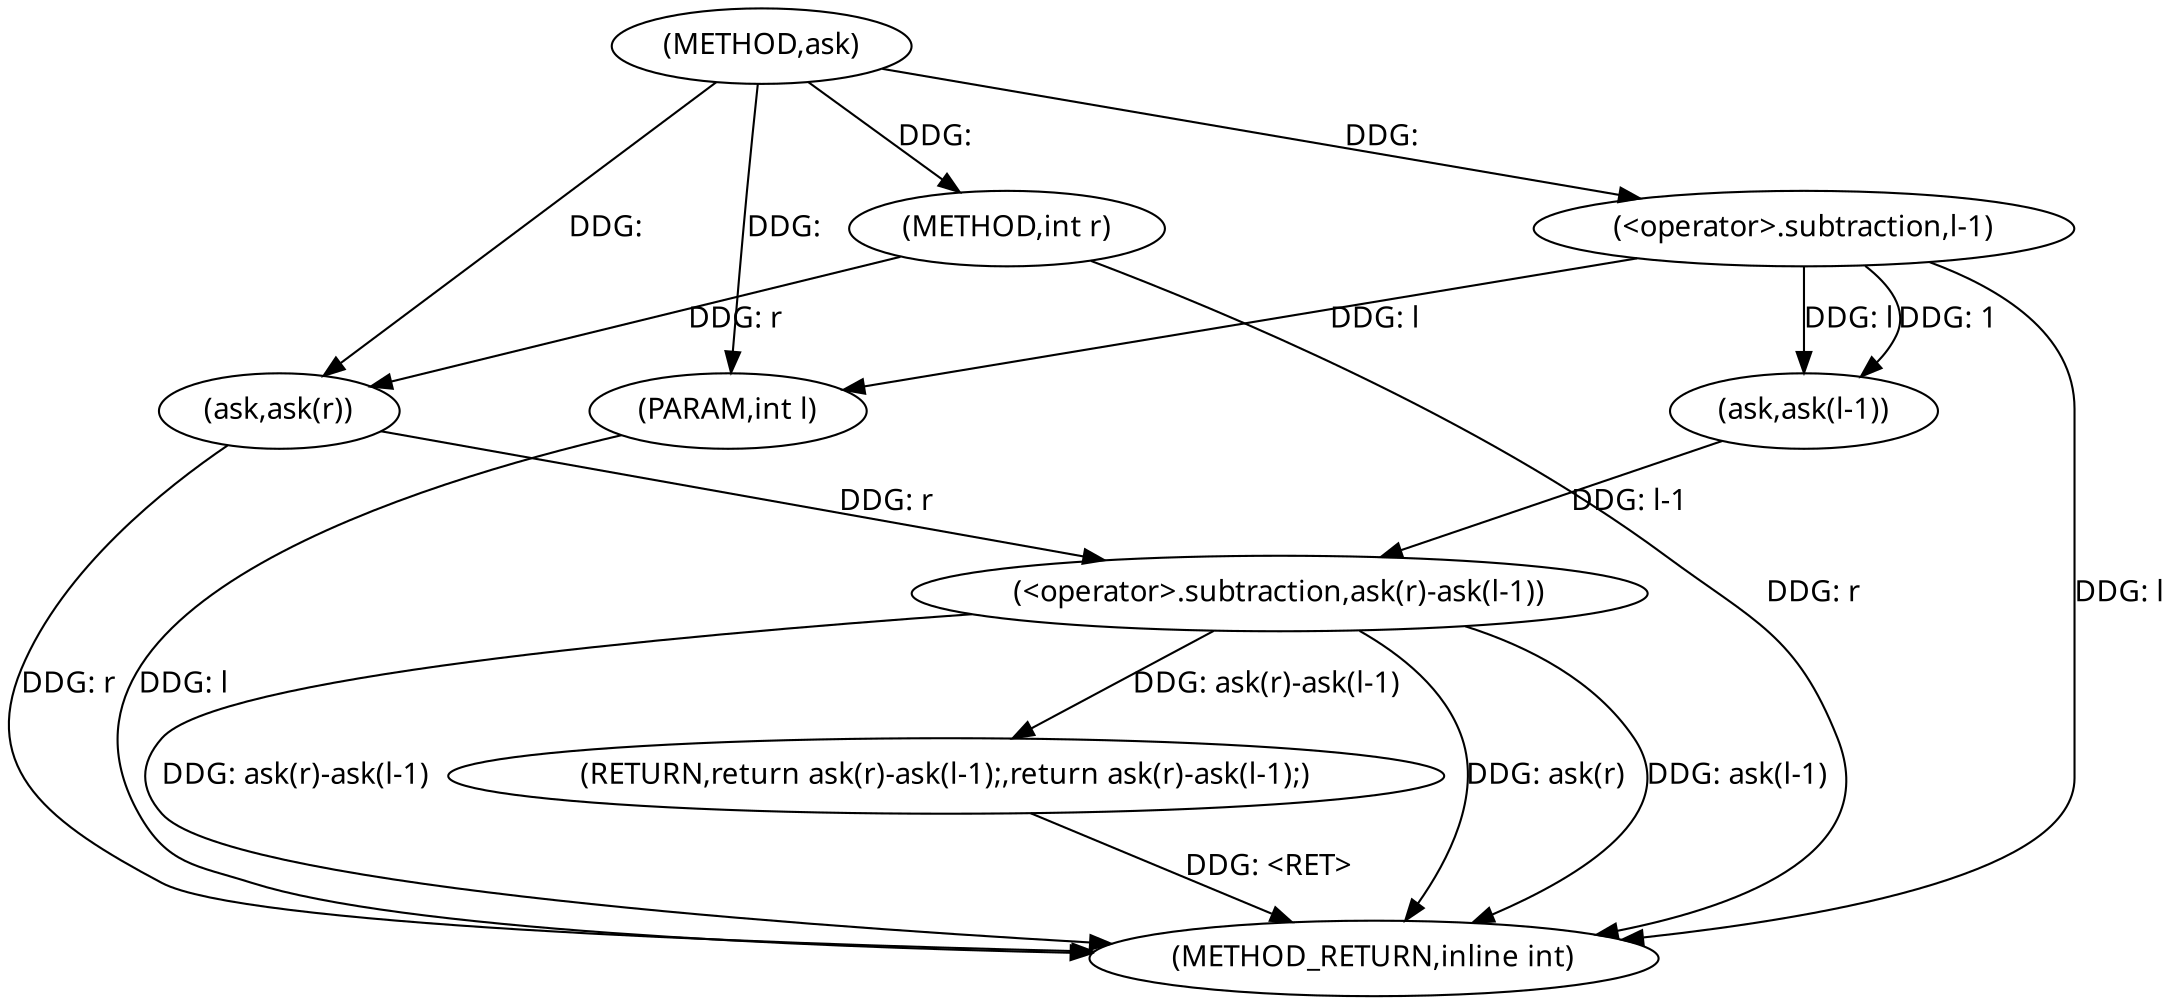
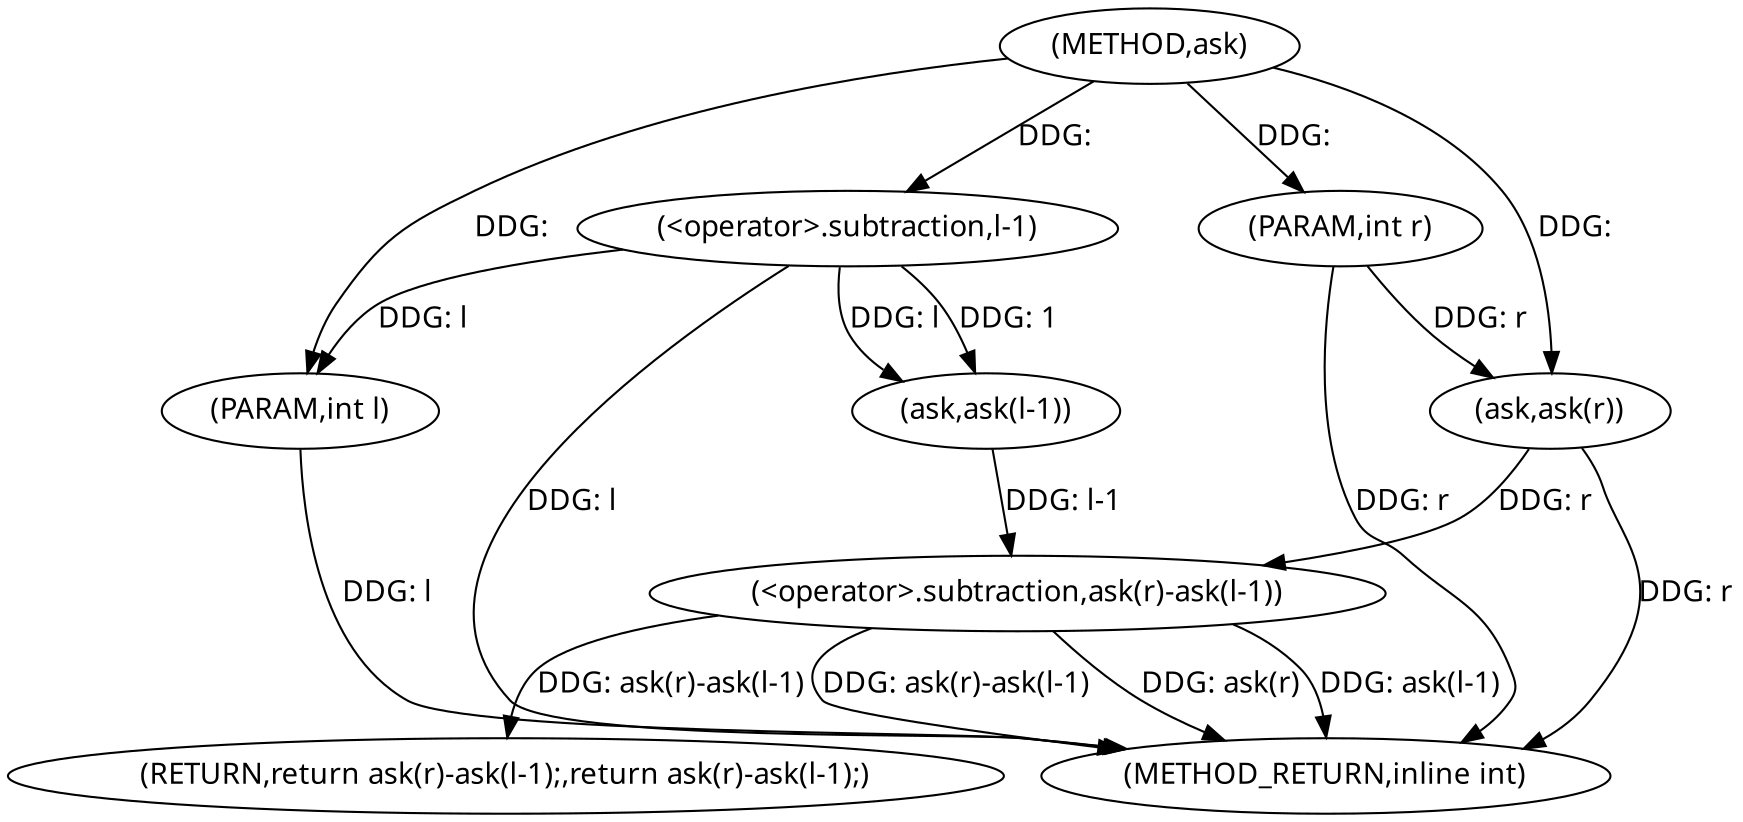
(1007, 229) -> (1341, 229)
(1151, 864) -> none
